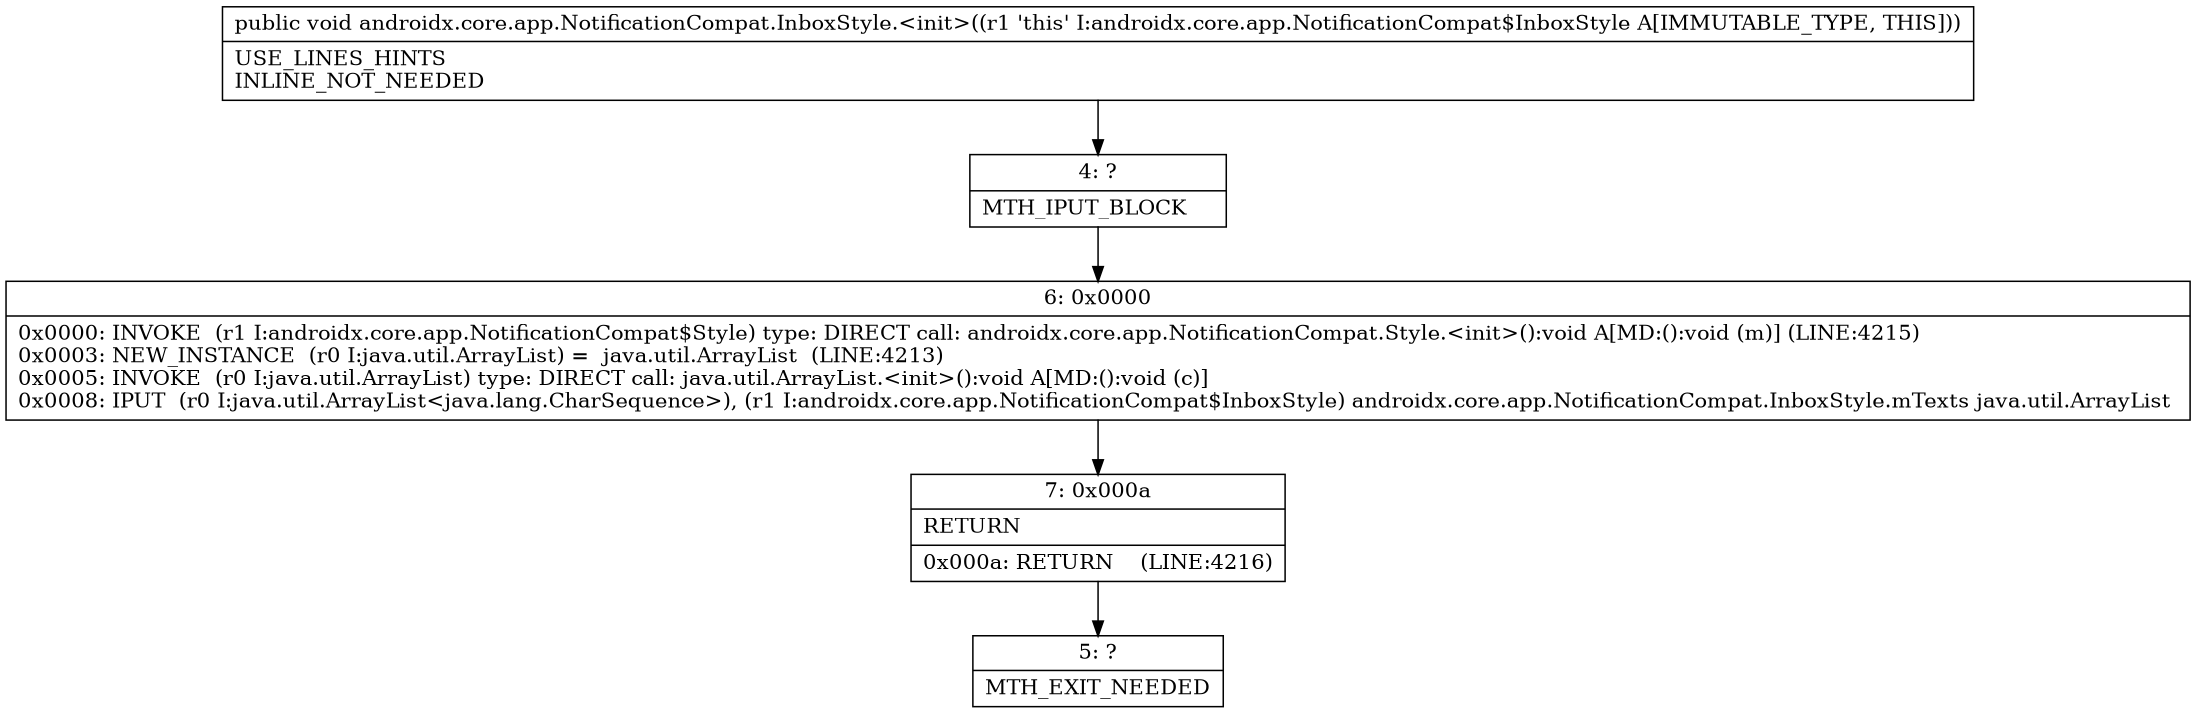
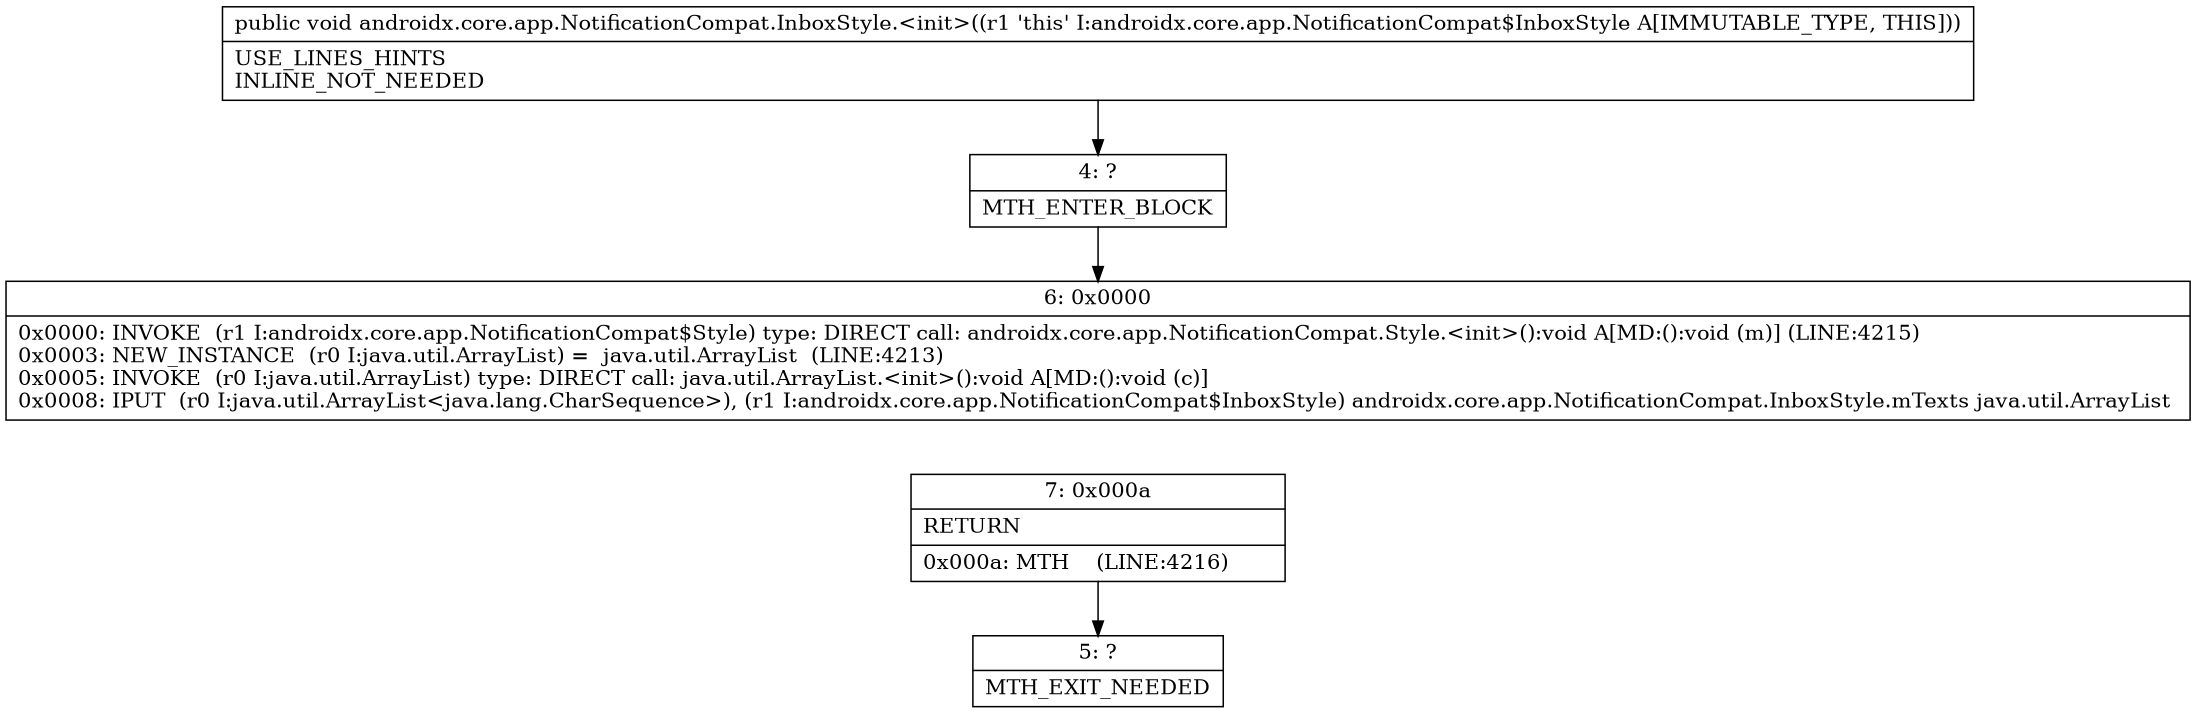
(1084, 208) -> (1098, 208)
(1098, 440) -> none
(1098, 563) -> (1076, 563)
